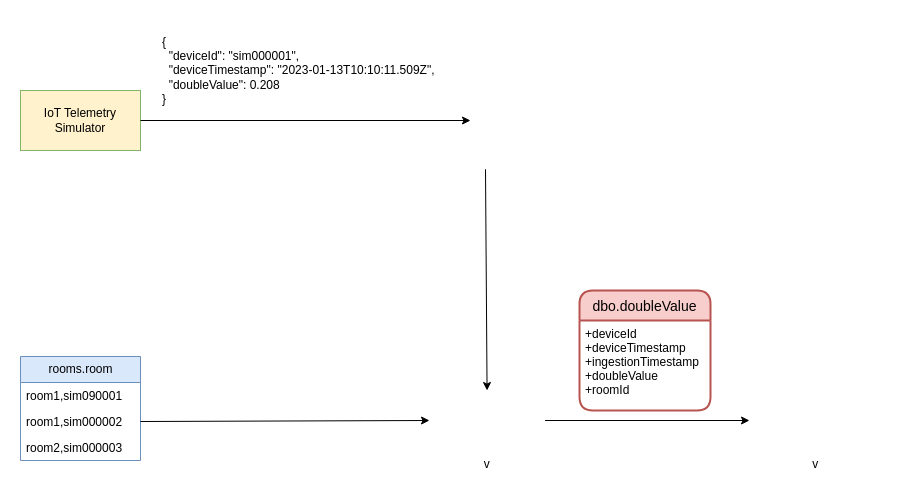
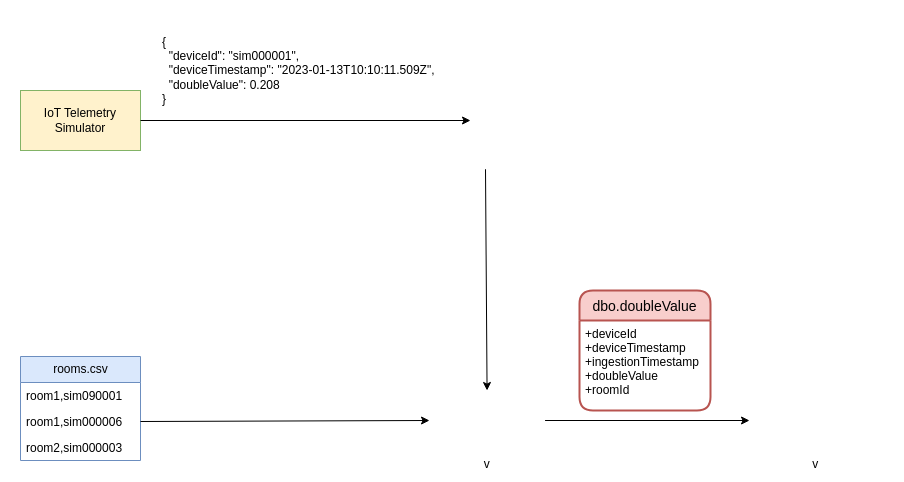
(81, 370) -> (81, 370)
(74, 423) -> (74, 423)
